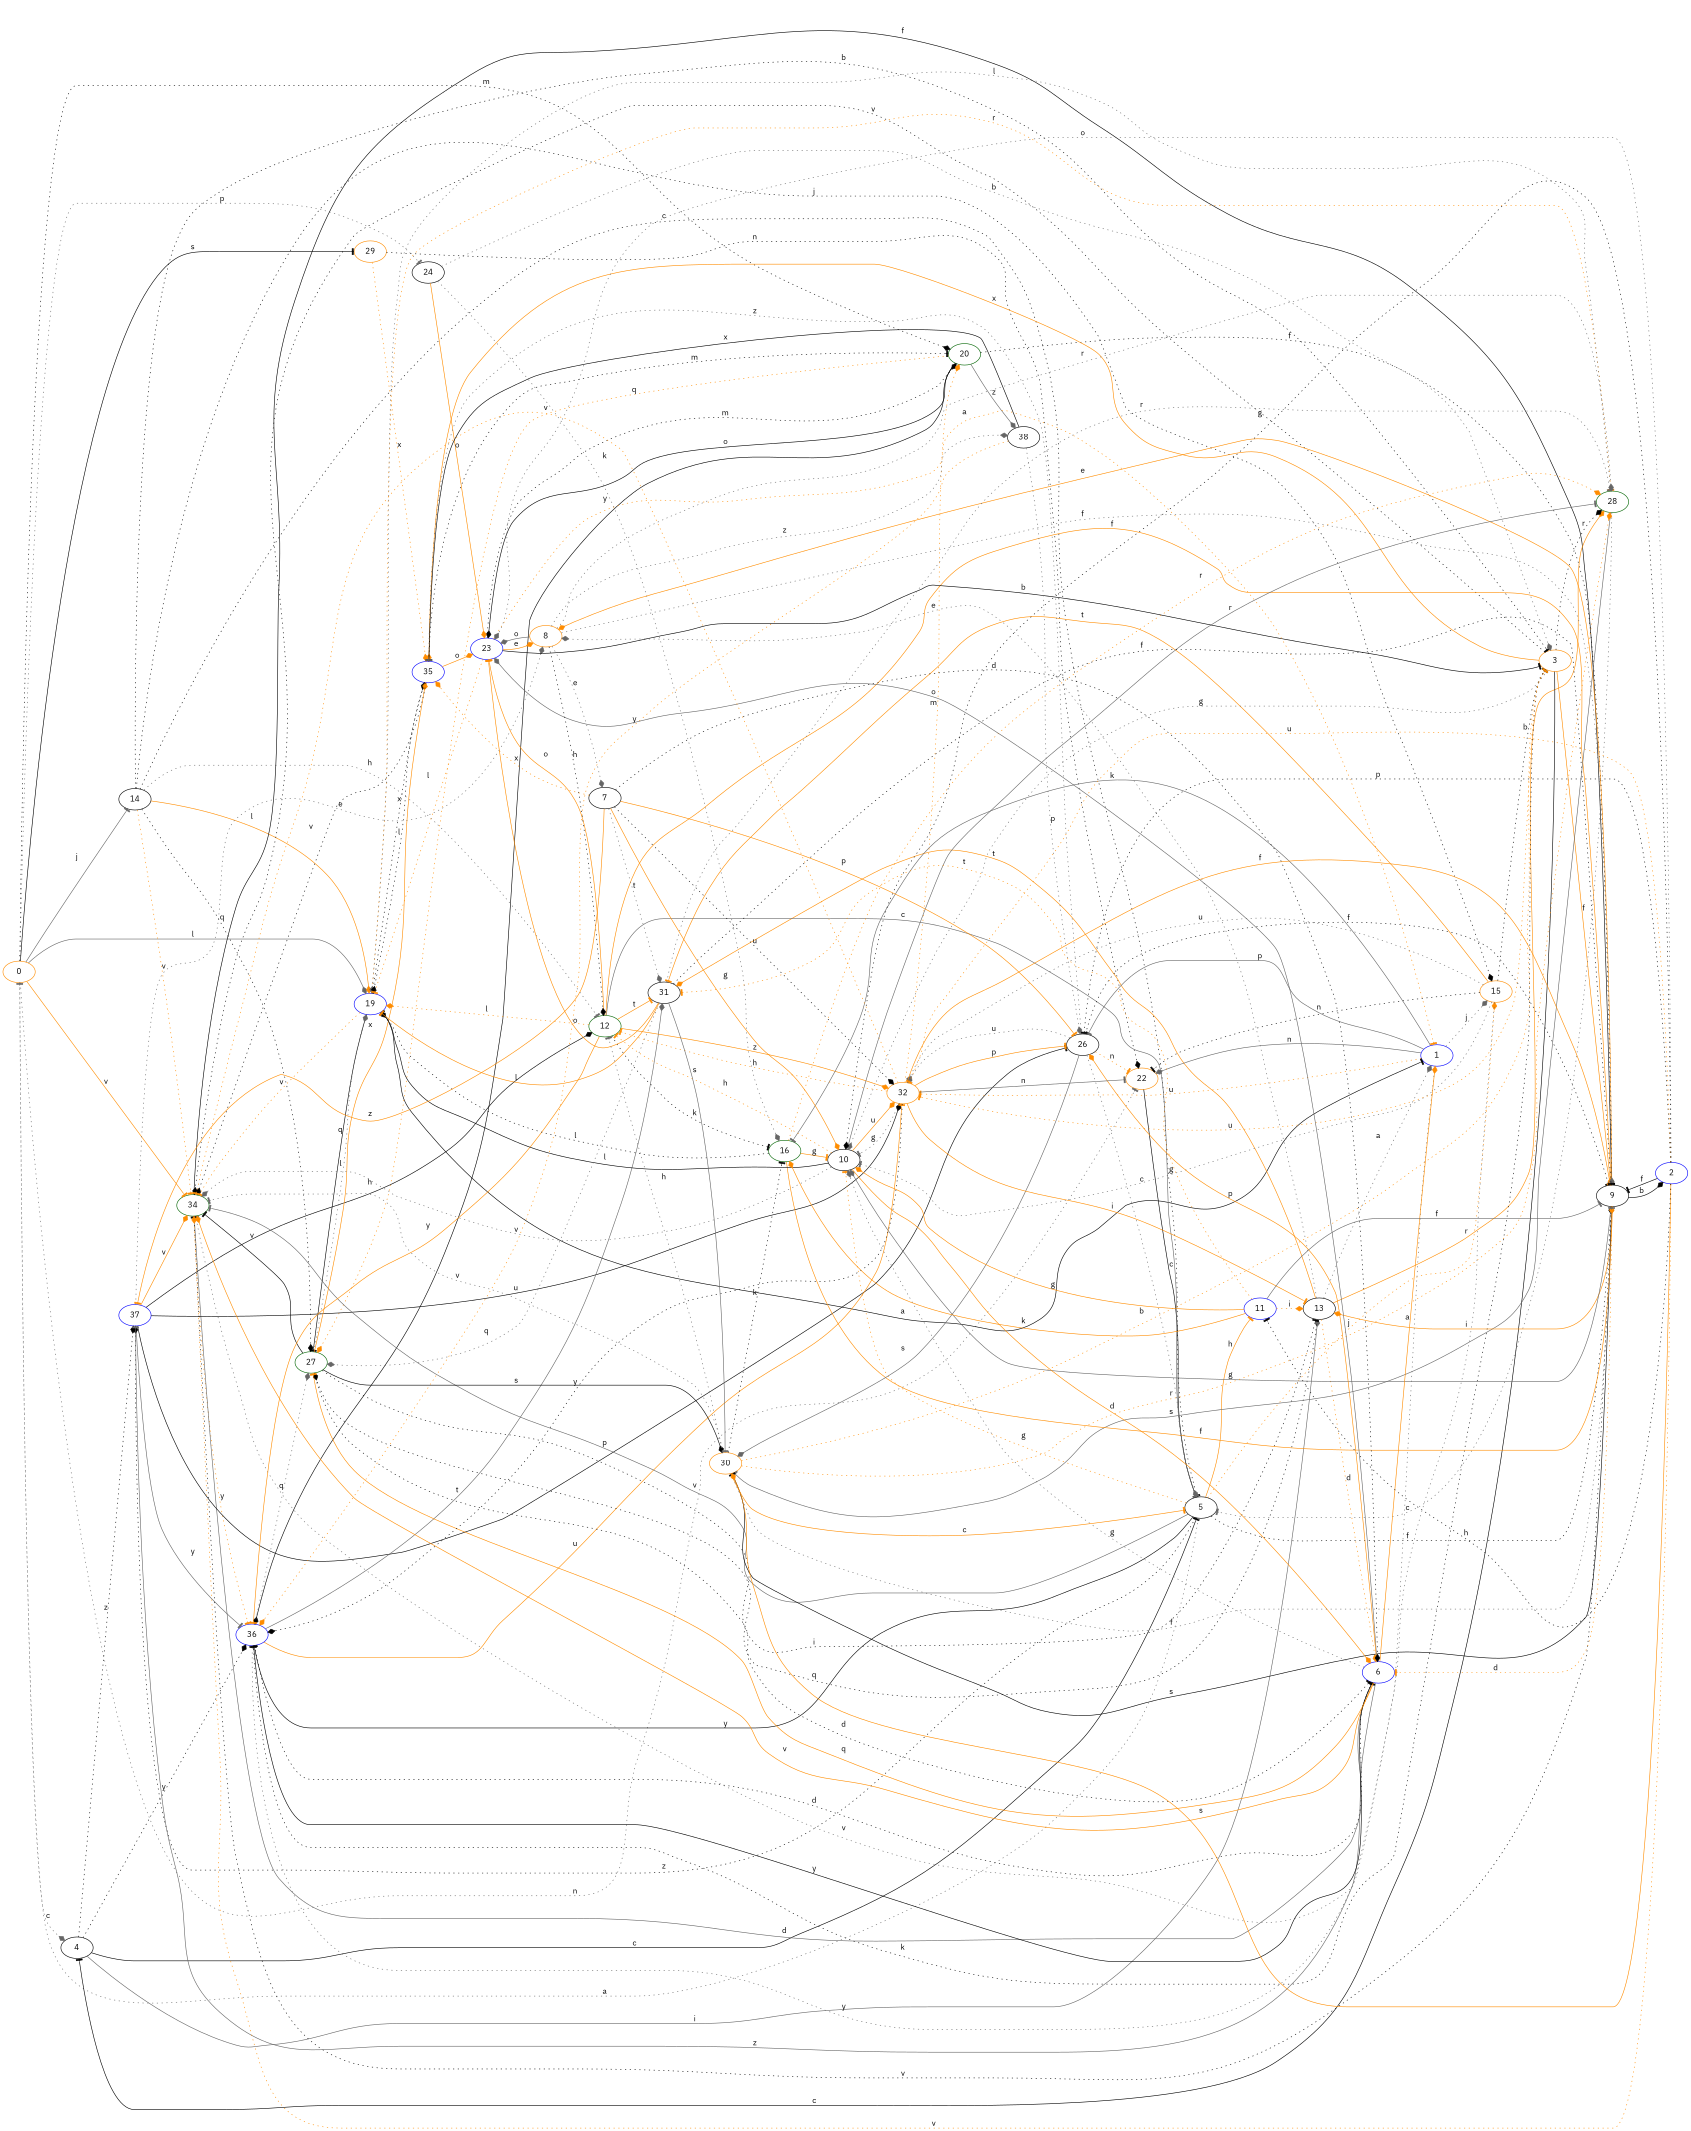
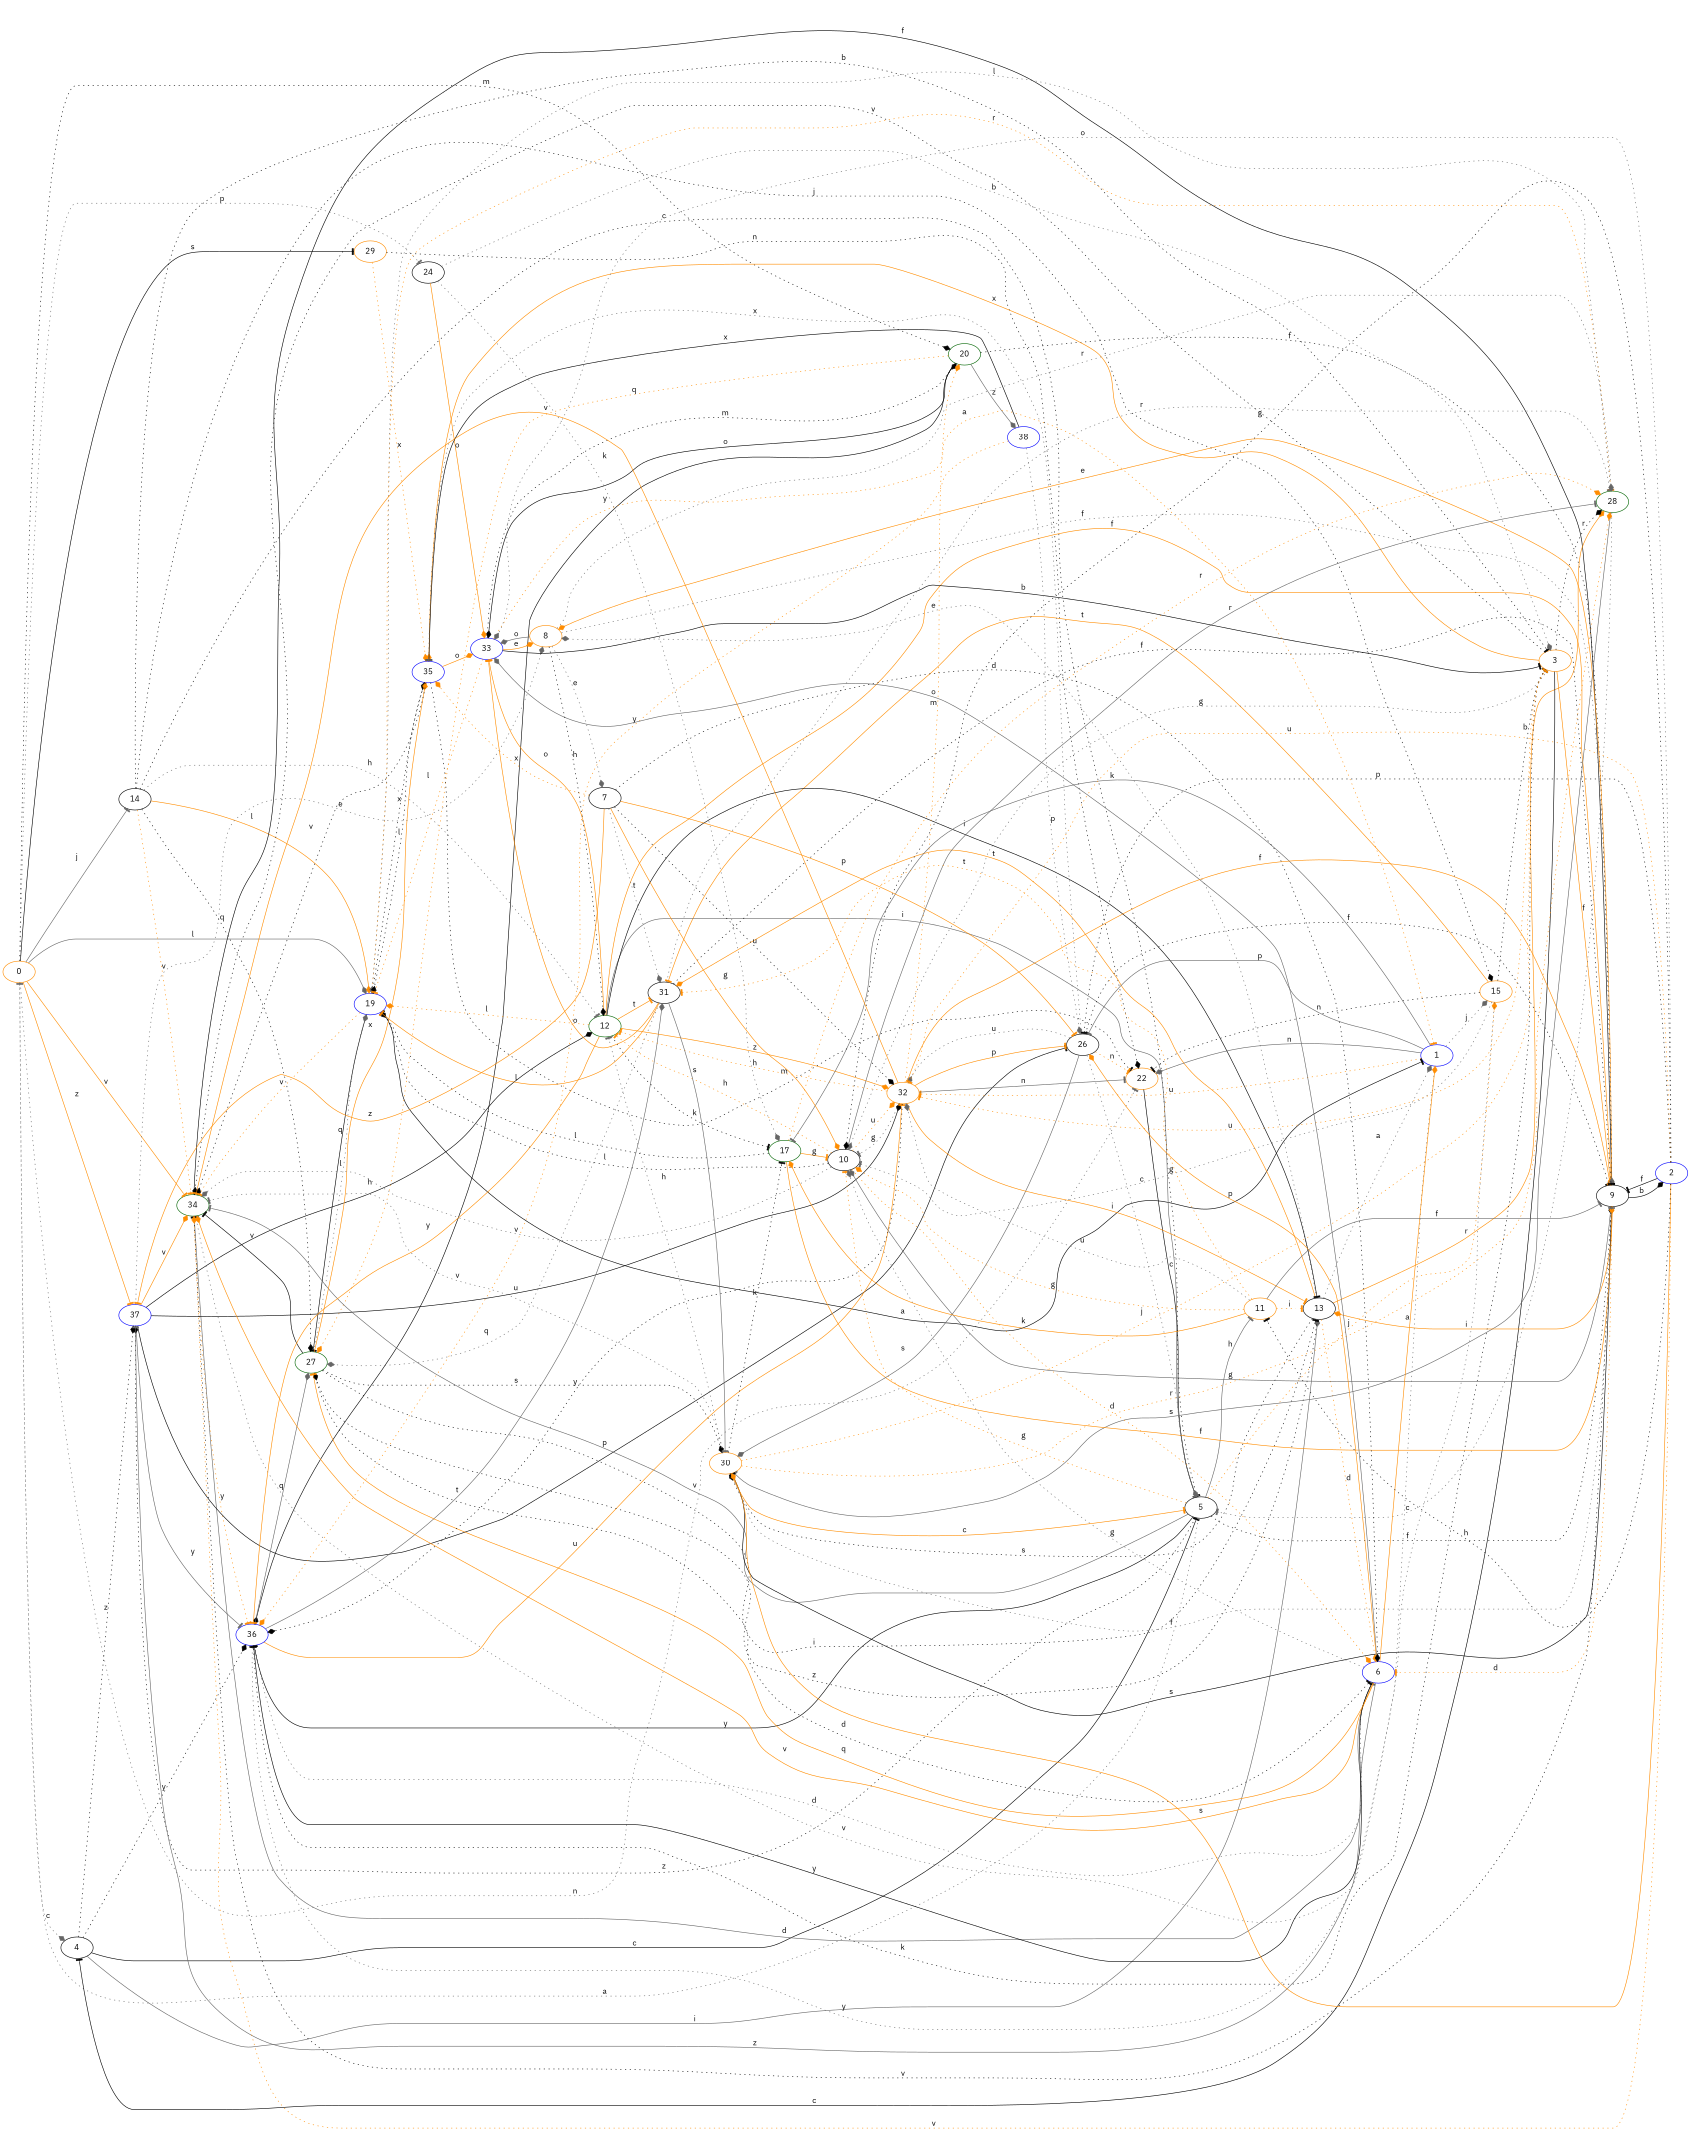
(755, 311) -> (755, 311)
(588, 378) -> (639, 1117)
(481, 424) -> (481, 424)
(1024, 437) -> (1024, 437)
(785, 537) -> none
(487, 649) -> (487, 649)
none -> (1018, 856)
(903, 915) -> (903, 915)
(1180, 926) -> (1055, 1240)
(871, 1129) -> (871, 1129)
none -> (77, 1142)
(785, 1151) -> (785, 1151)
(573, 1159) -> (573, 1159)
(1035, 1283) -> (1035, 1283)
(1260, 1309) -> (1260, 1309)
(1286, 1309) -> (1286, 1309)
(1142, 1311) -> (1142, 1311)
(536, 1385) -> (536, 1385)
(1096, 1402) -> (1096, 1402)
(1222, 1402) -> (1222, 1402)
(281, 1502) -> (281, 1502)
none -> (1081, 1556)
(814, 1675) -> (814, 1675)
(806, 1804) -> (806, 1804)
